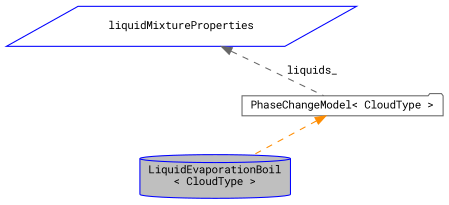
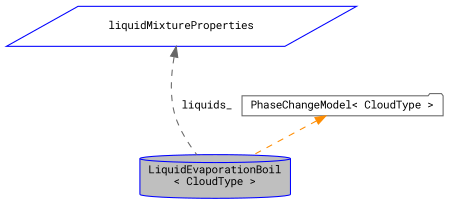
(277, 73) -> (173, 109)
